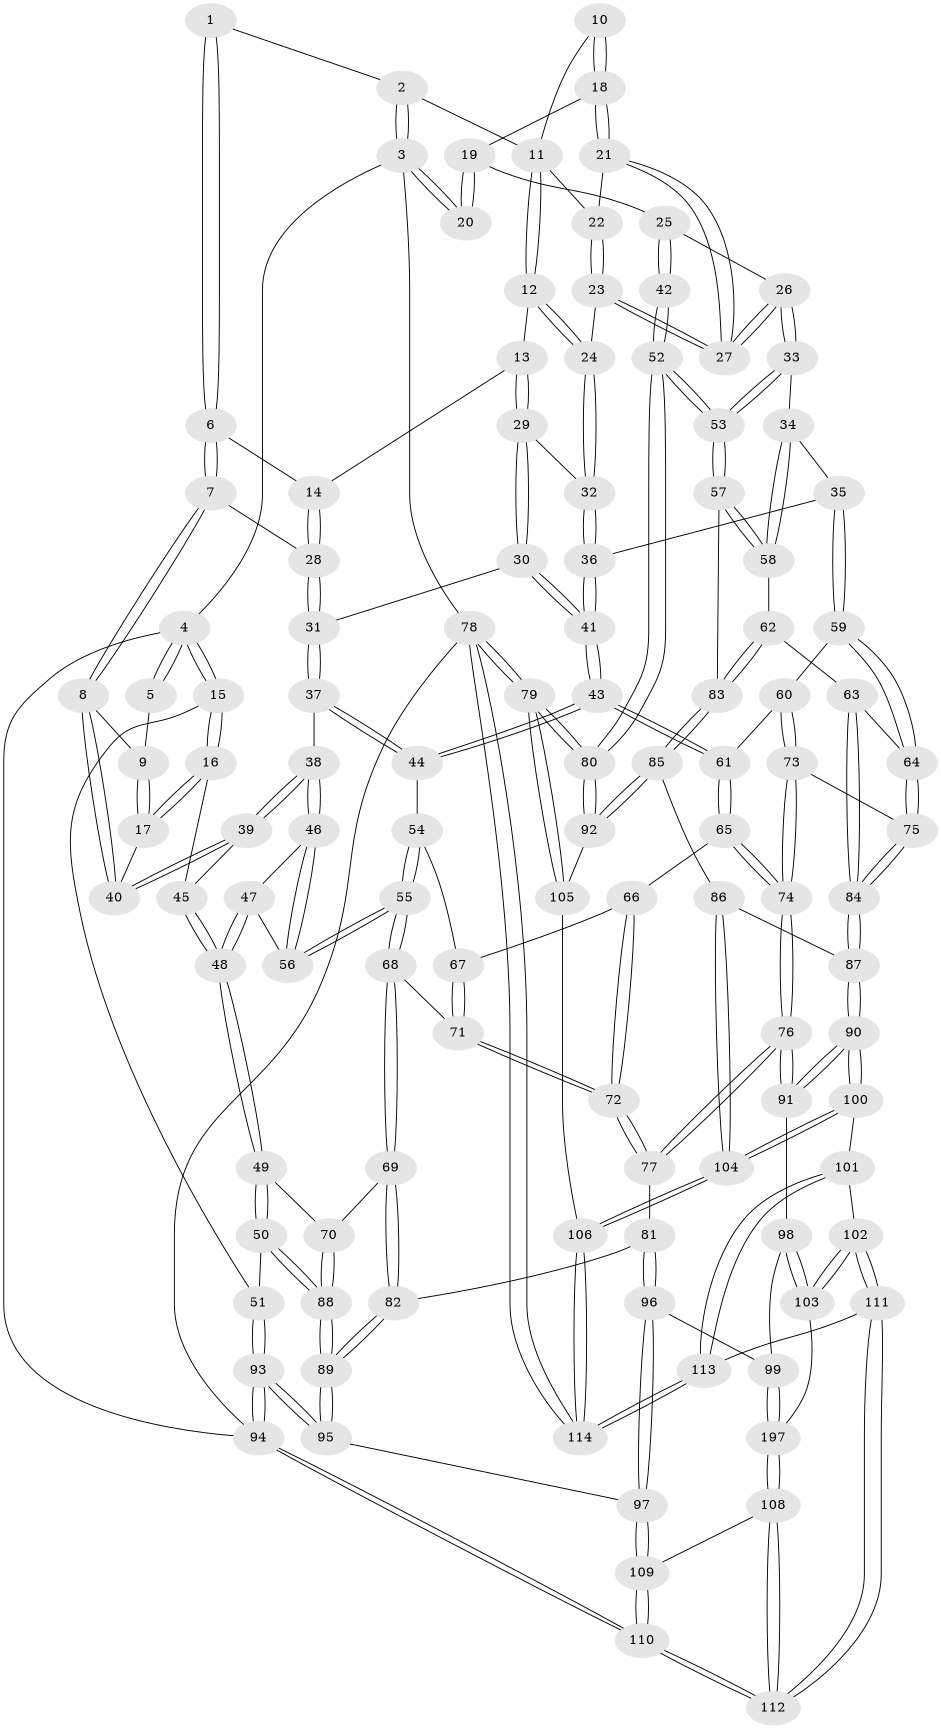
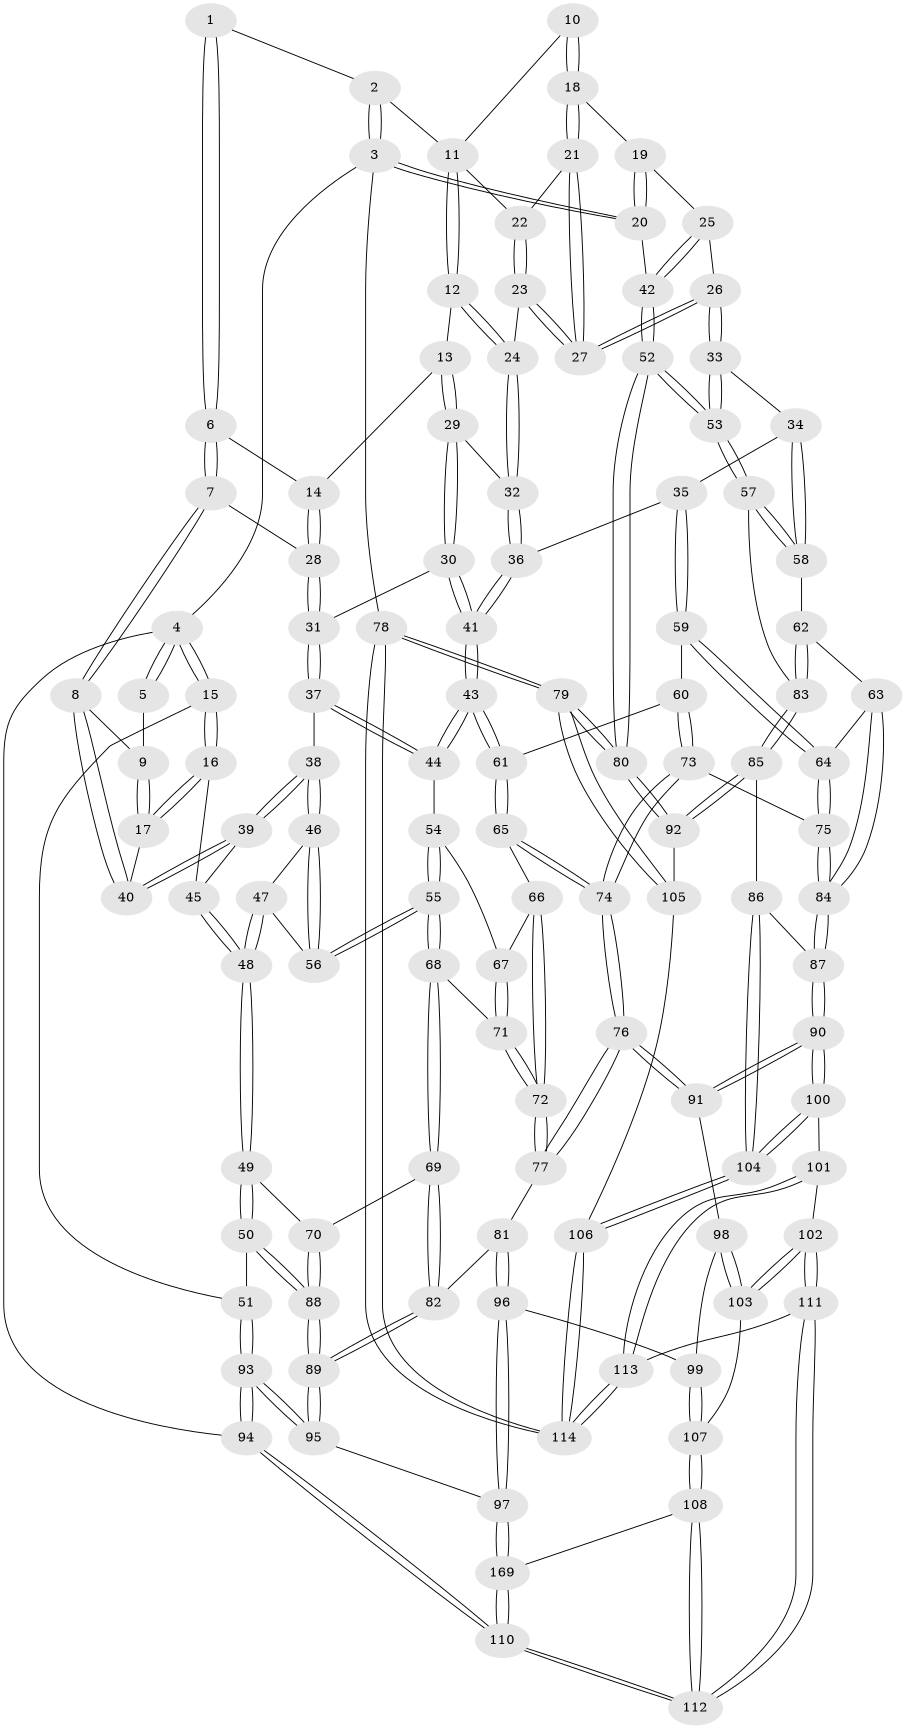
none -> (644, 257)
(286, 1042) -> none
(773, 1438) -> (696, 1438)
(642, 1573) -> (502, 1573)
